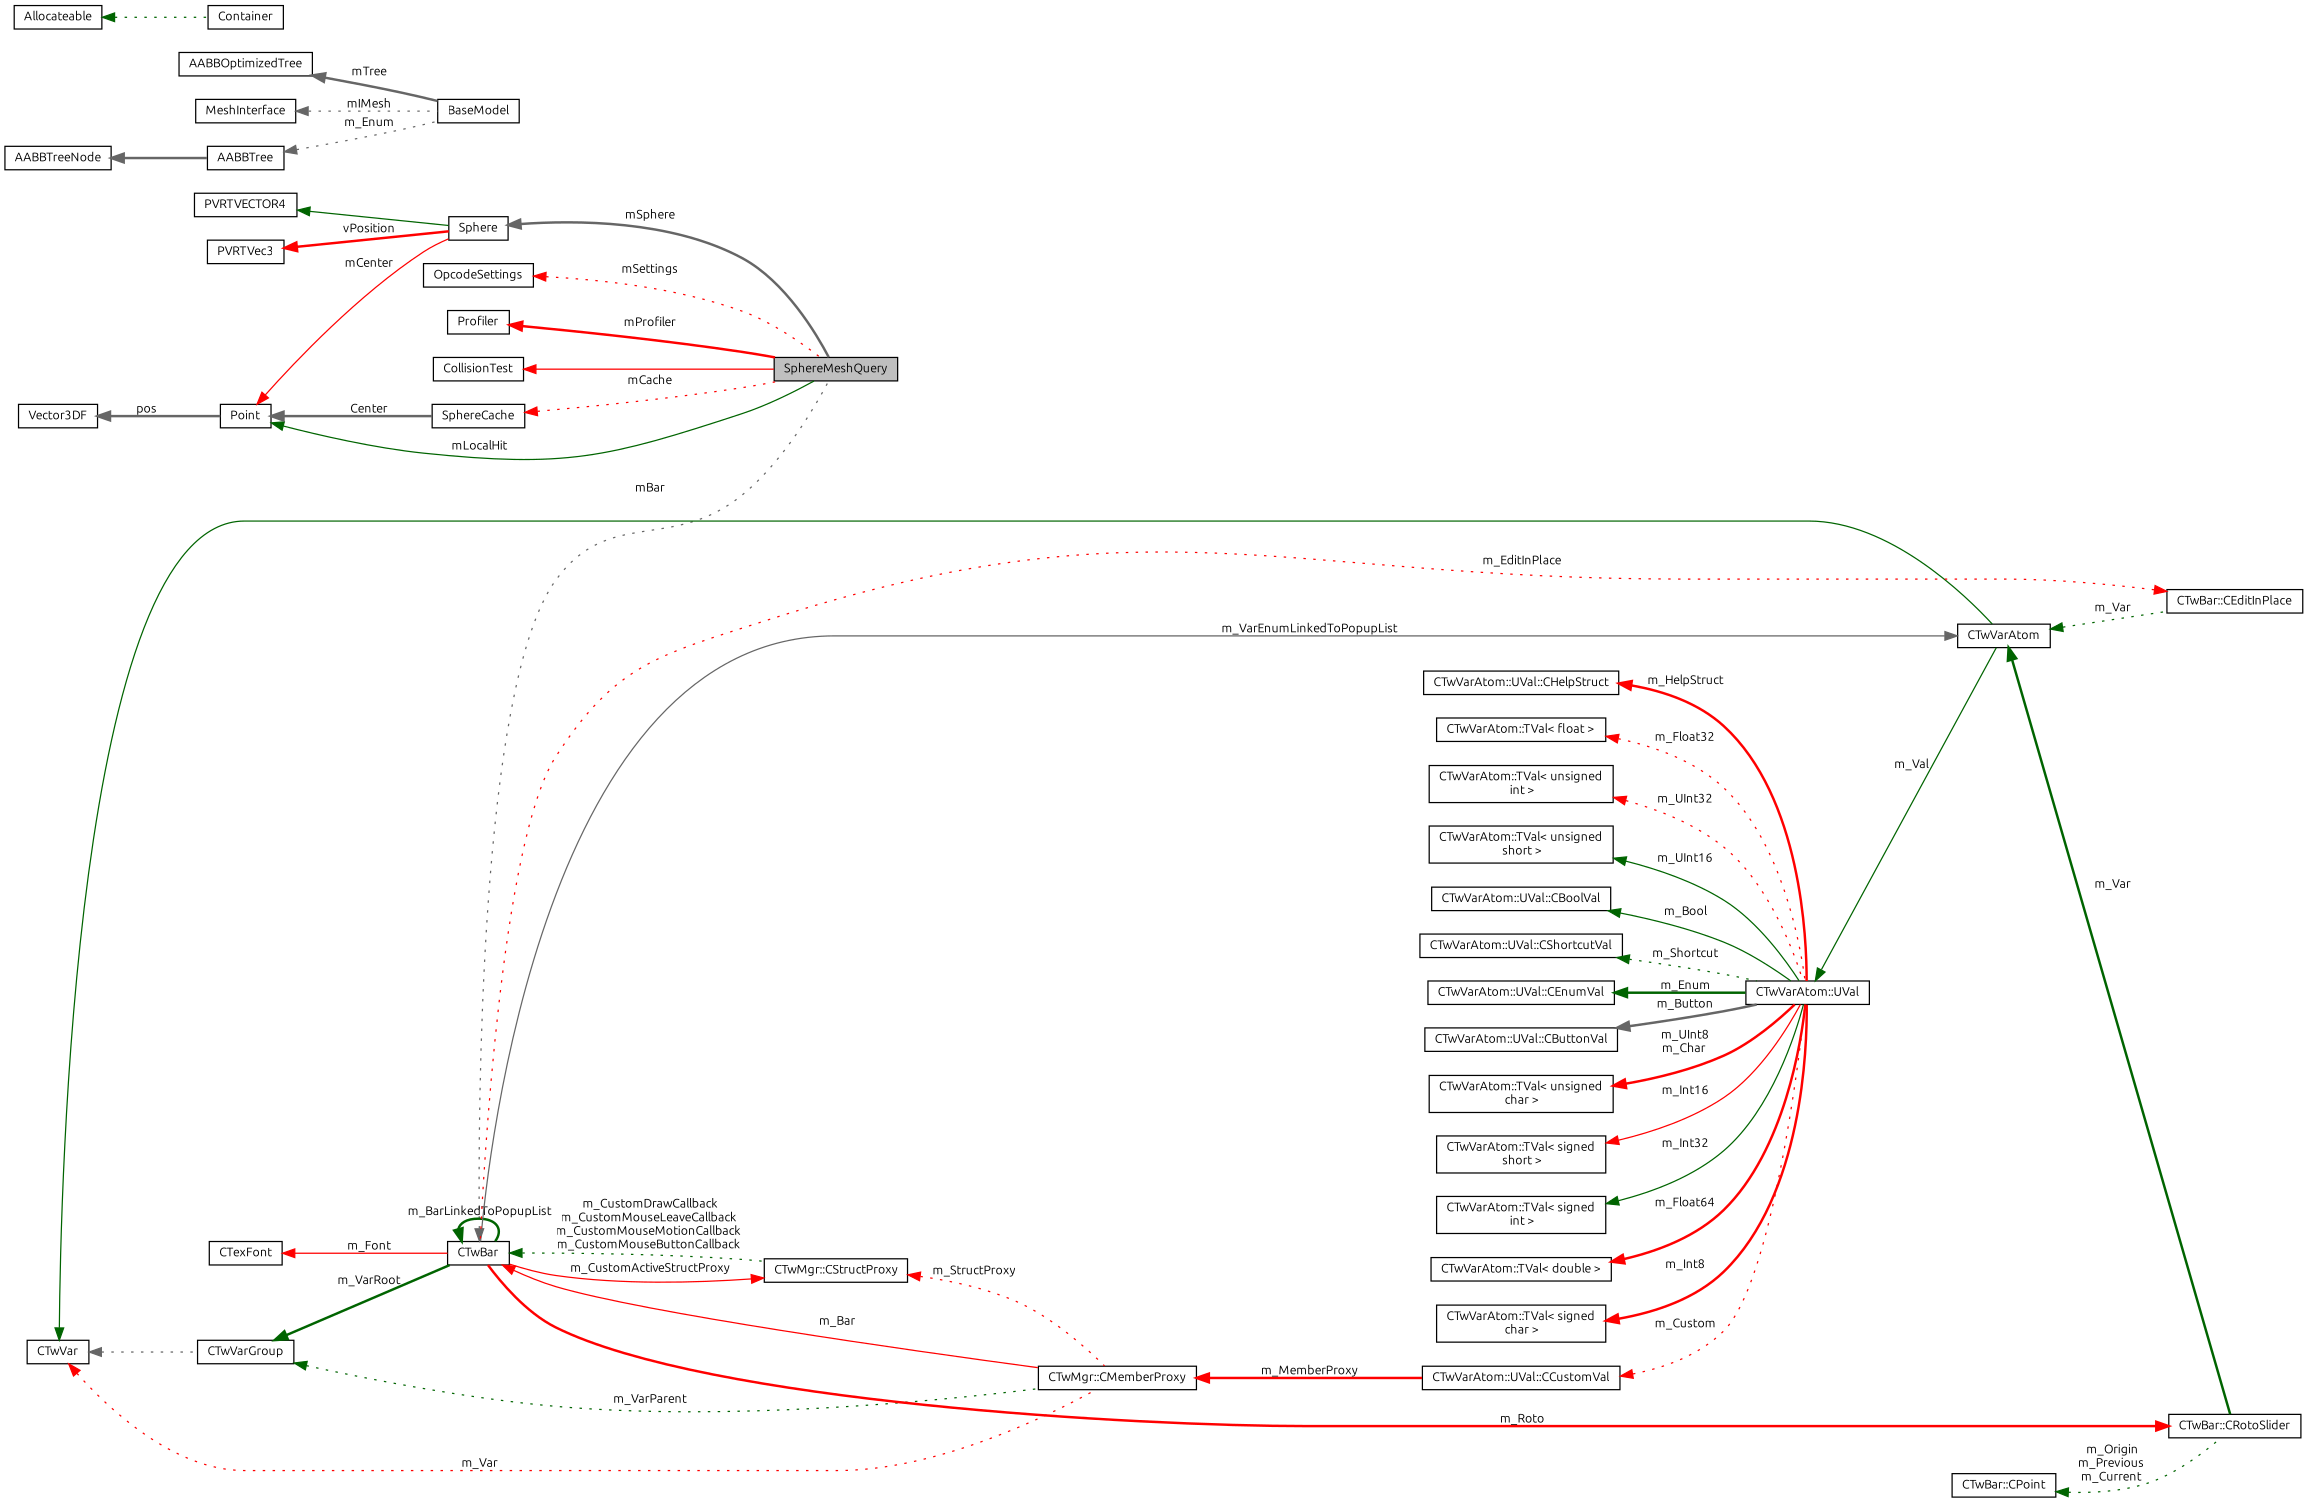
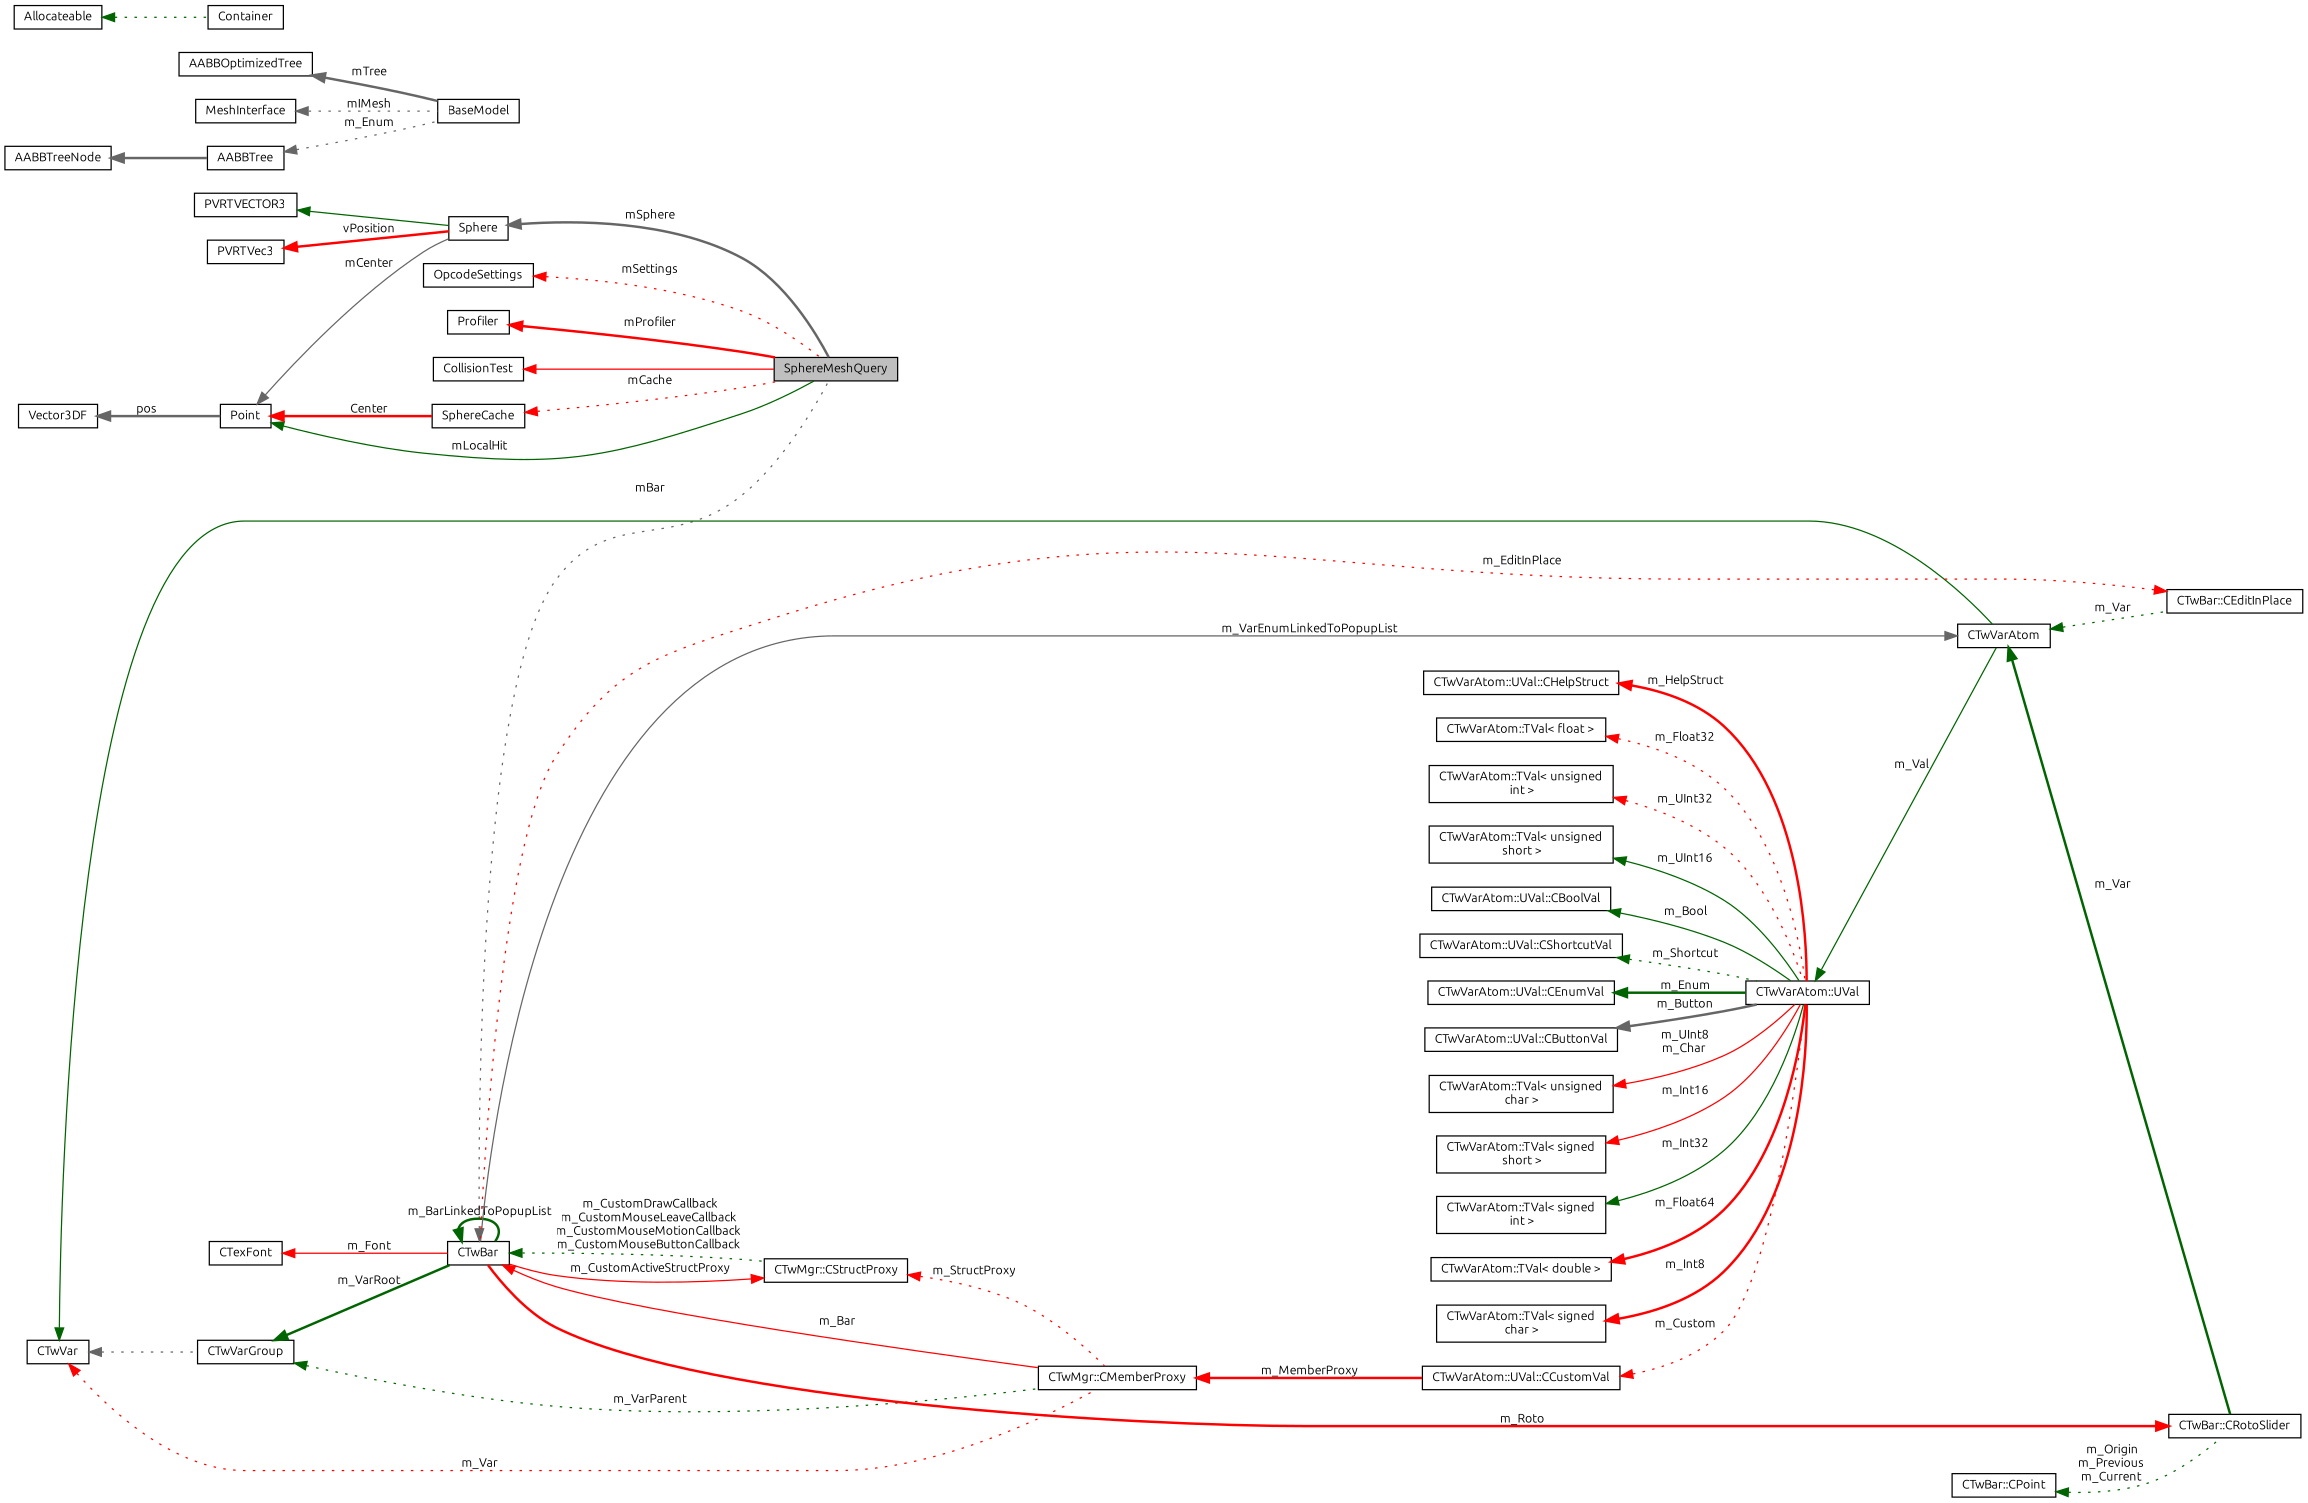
(246, 205) -> (246, 205)
(350, 309) -> (350, 309)
(358, 416) -> (358, 416)
(1717, 1058) -> (1717, 1058)
